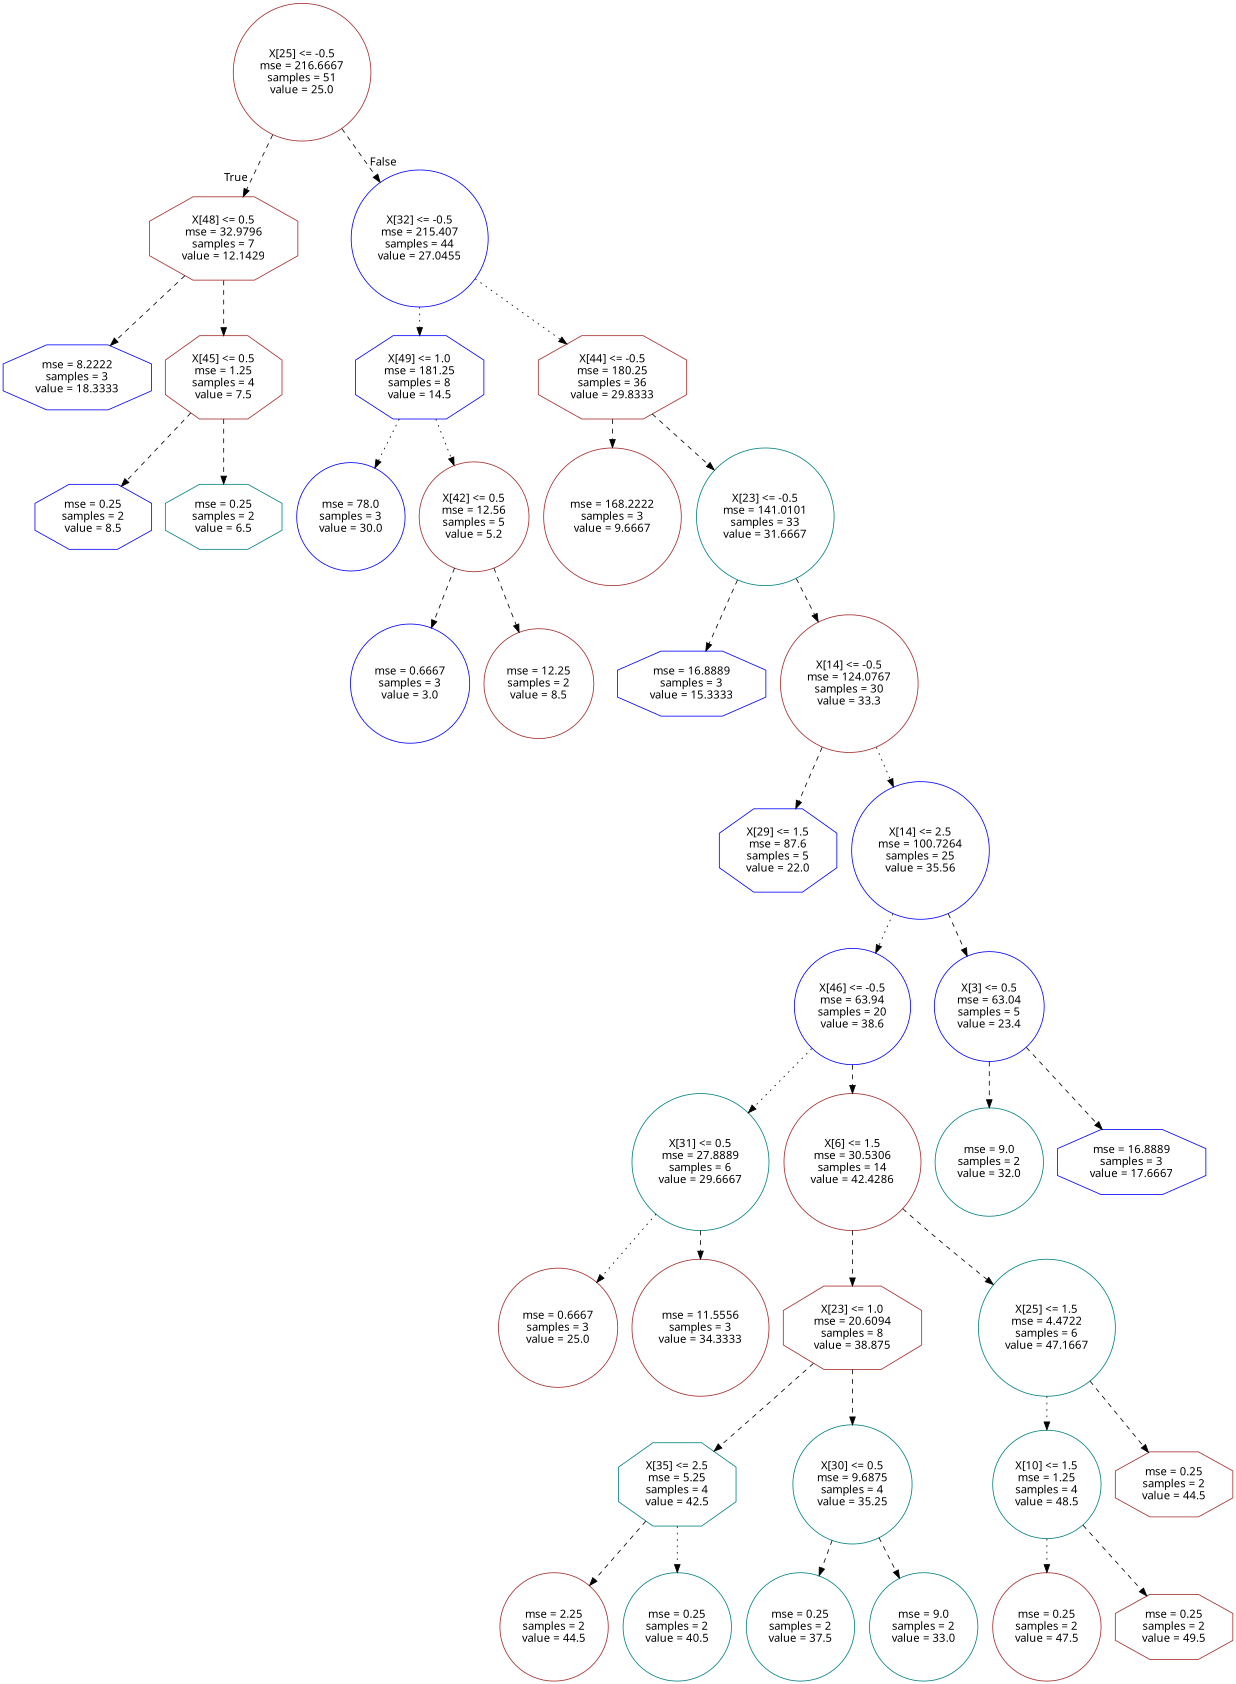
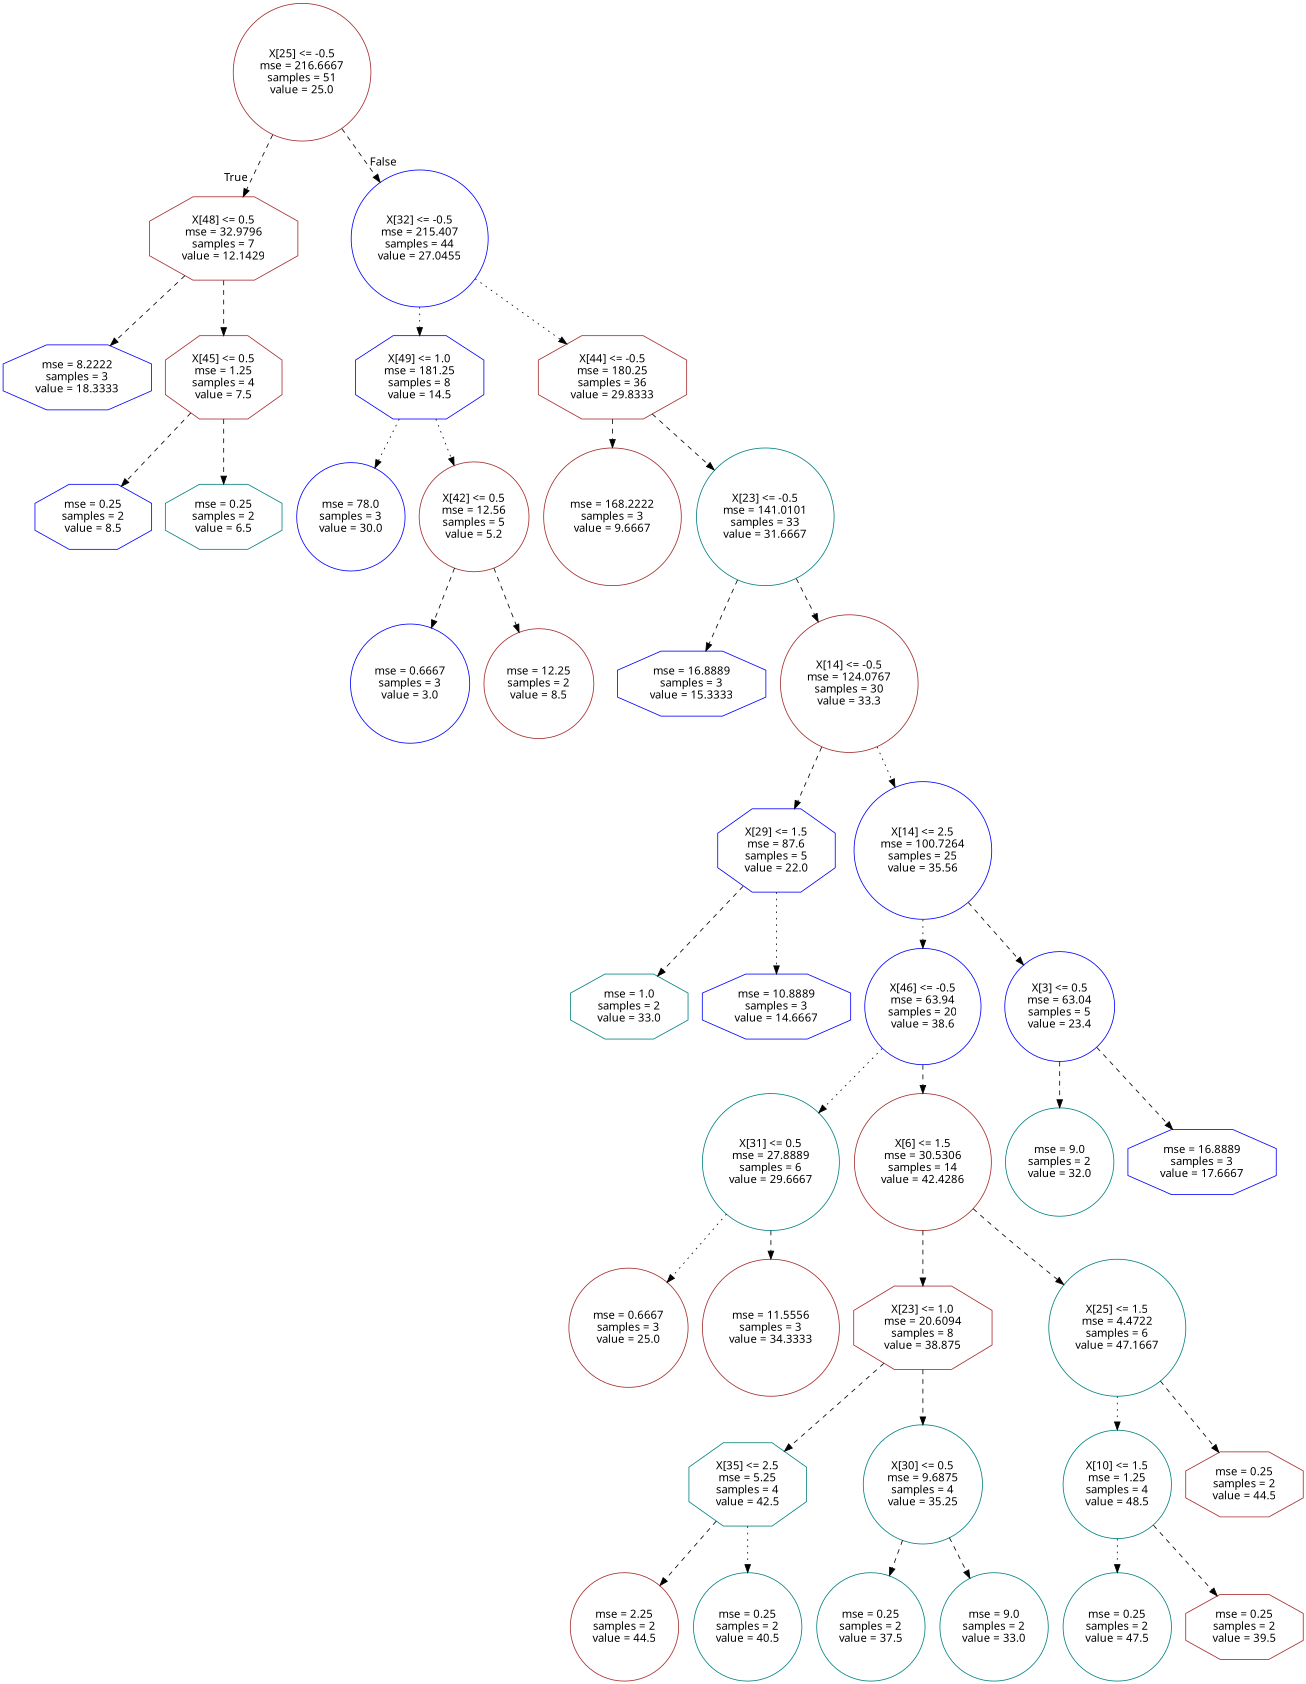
none -> (629, 1007)
none -> (776, 1007)
(1047, 1627) -> (1117, 1627)
(1174, 1627) -> (1244, 1627)
